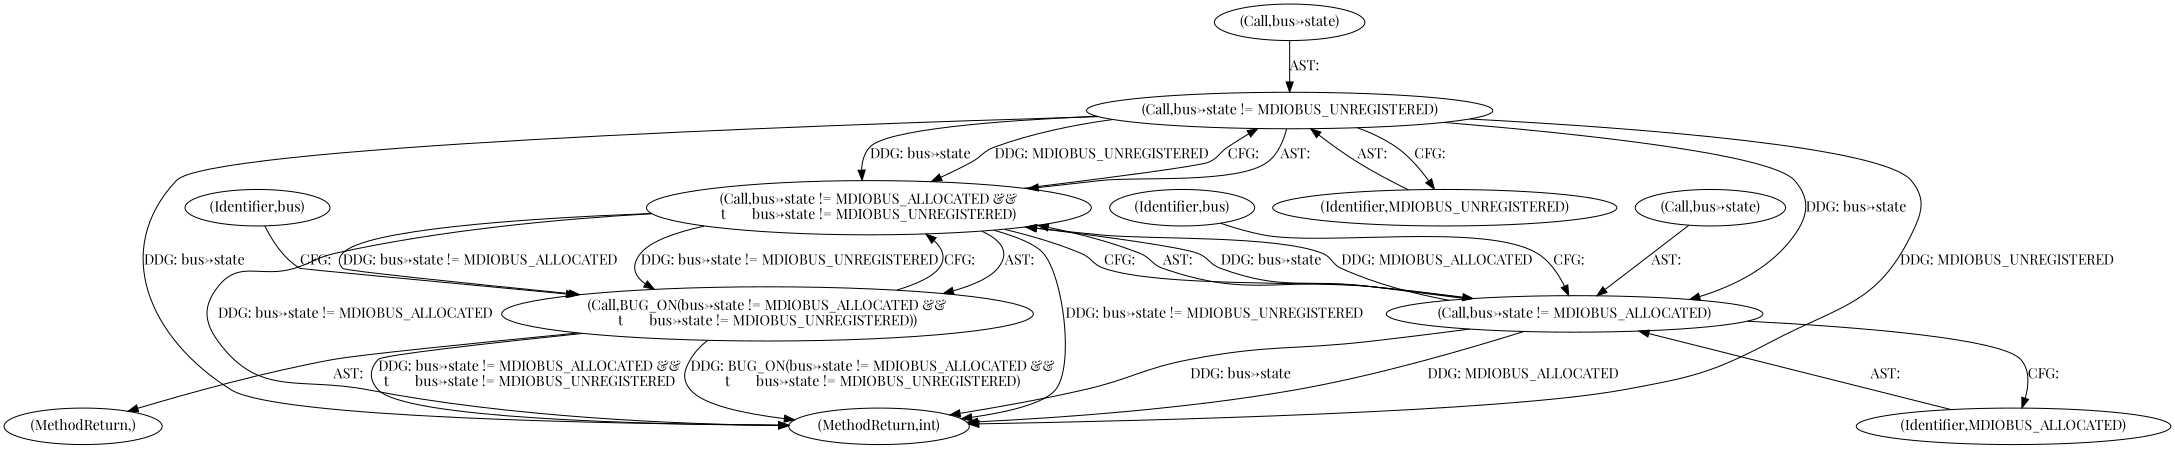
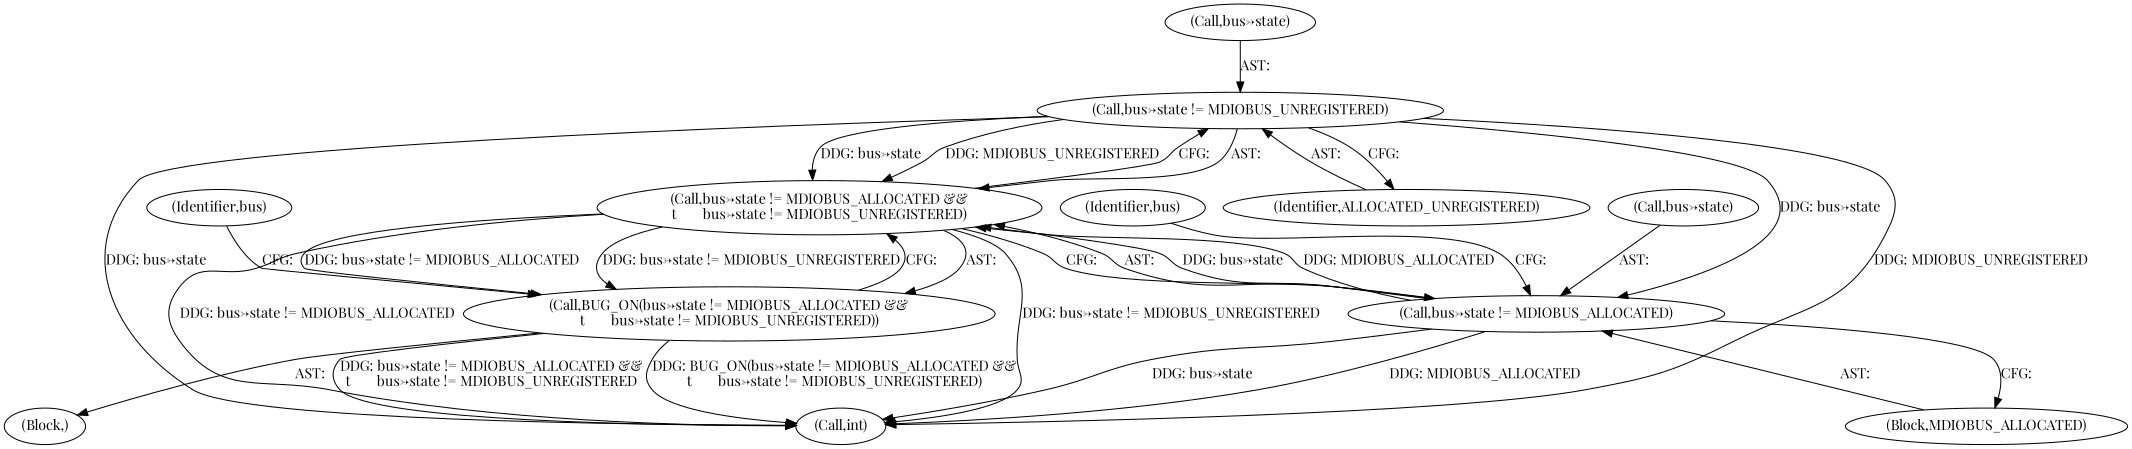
(1445, 208) -> (1407, 208)
(83, 426) -> (45, 426)
(879, 426) -> (841, 426)
(2014, 426) -> (1987, 426)
